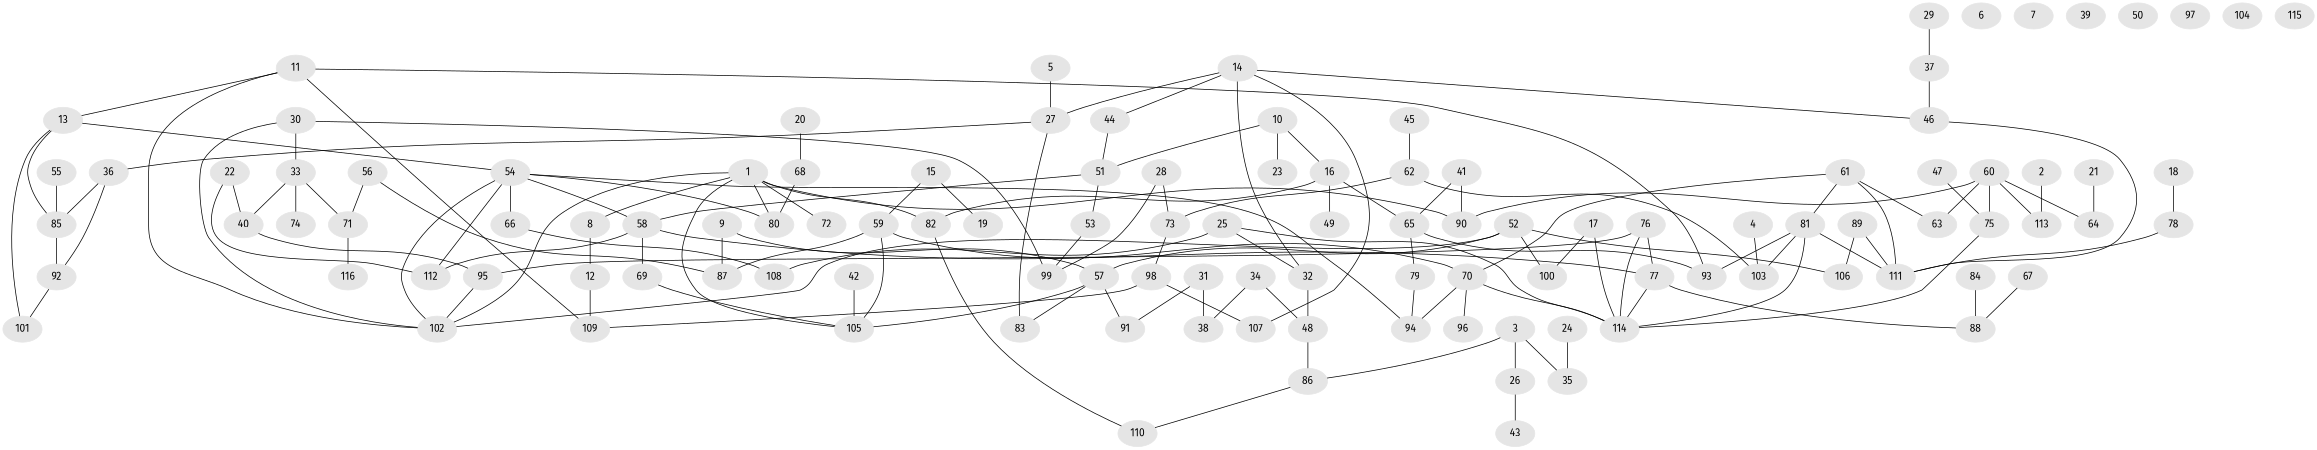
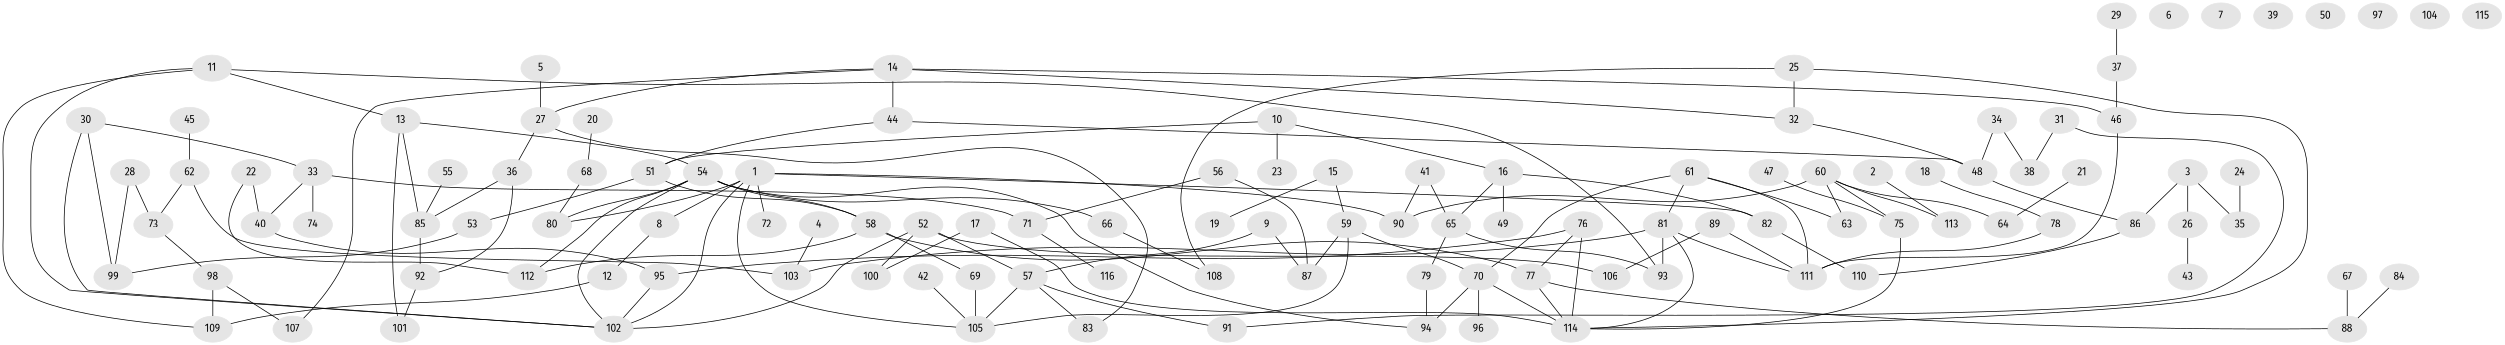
none -> (1438, 140)
